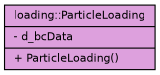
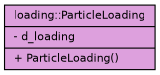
(44, 37) -> (45, 37)
